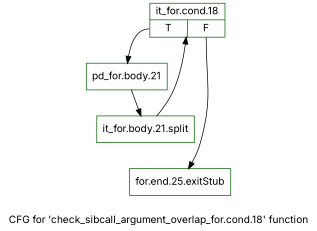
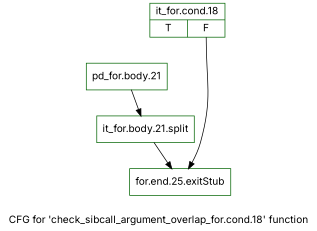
(134, 39) -> none
(177, 82) -> (161, 153)
